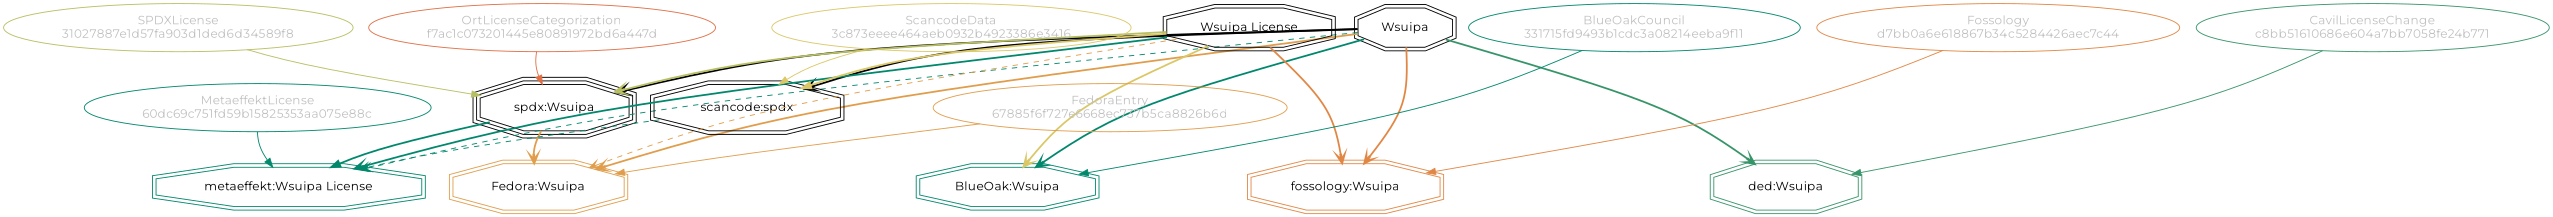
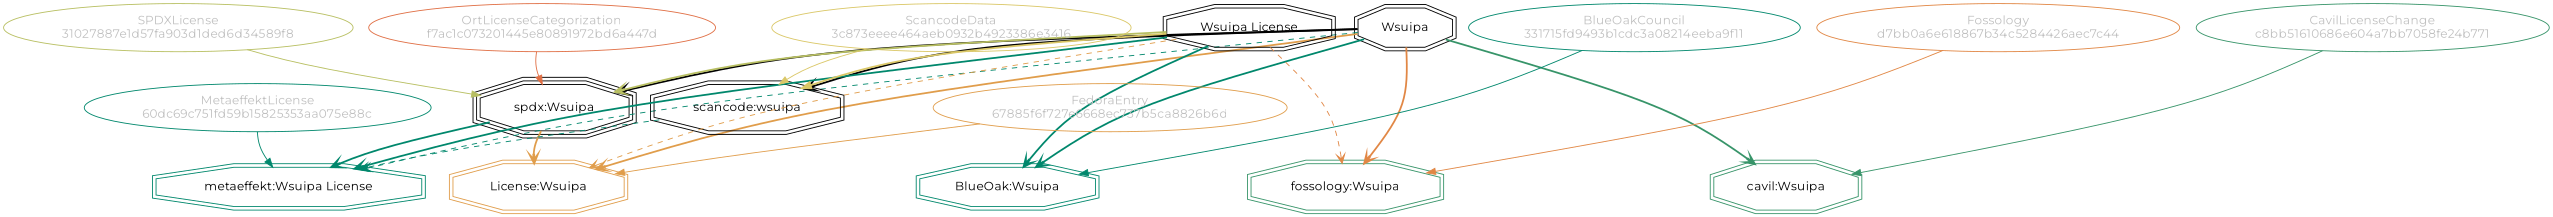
(1111, 92) -> (1111, 92)
(1316, 95) -> (1316, 95)
(747, 108) -> (747, 108)
(414, 140) -> (414, 140)
(539, 187) -> (539, 187)
(1346, 187) -> (1346, 187)
(1786, 187) -> (1786, 187)
